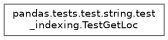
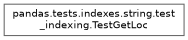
(84, 20) -> (94, 20)
